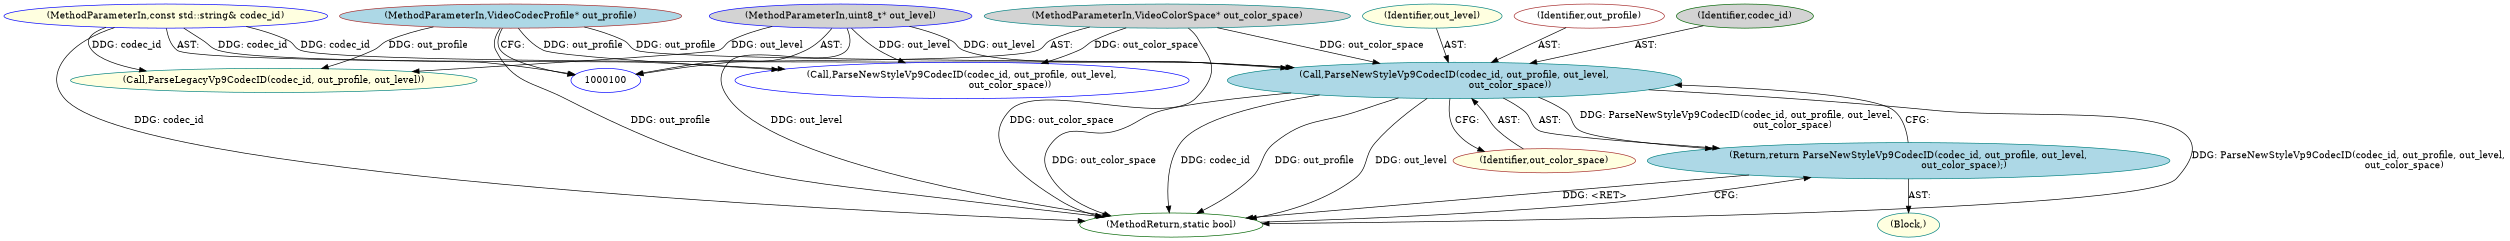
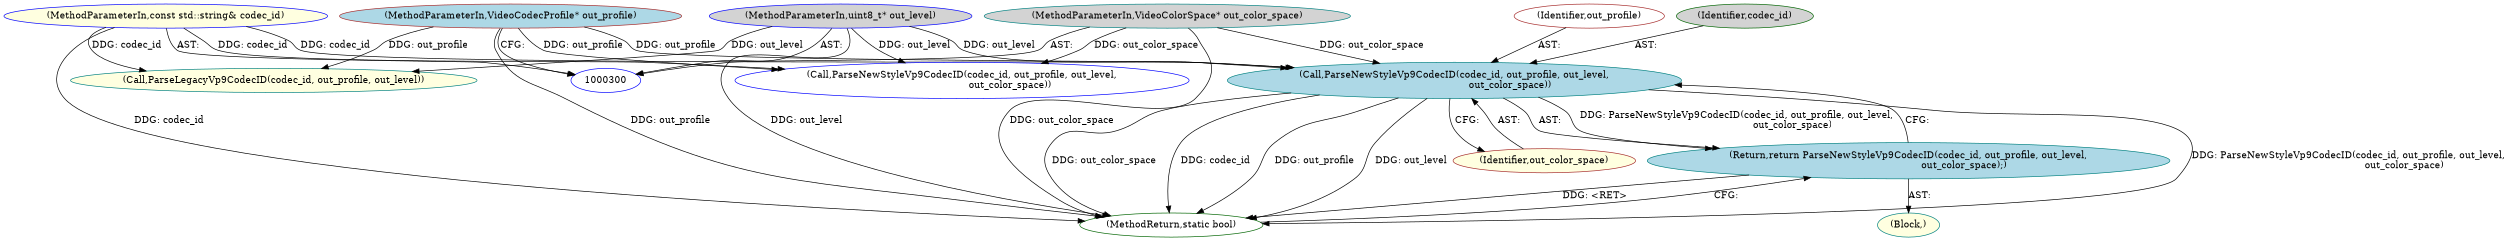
(1432, 16) -> none
(606, 80) -> (606, 80)
